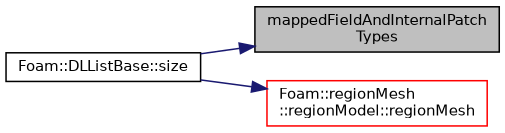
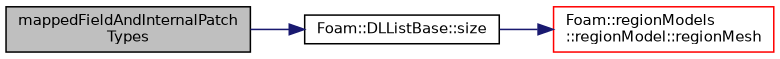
(220, 51) -> (270, 29)
(377, 103) -> (664, 29)
